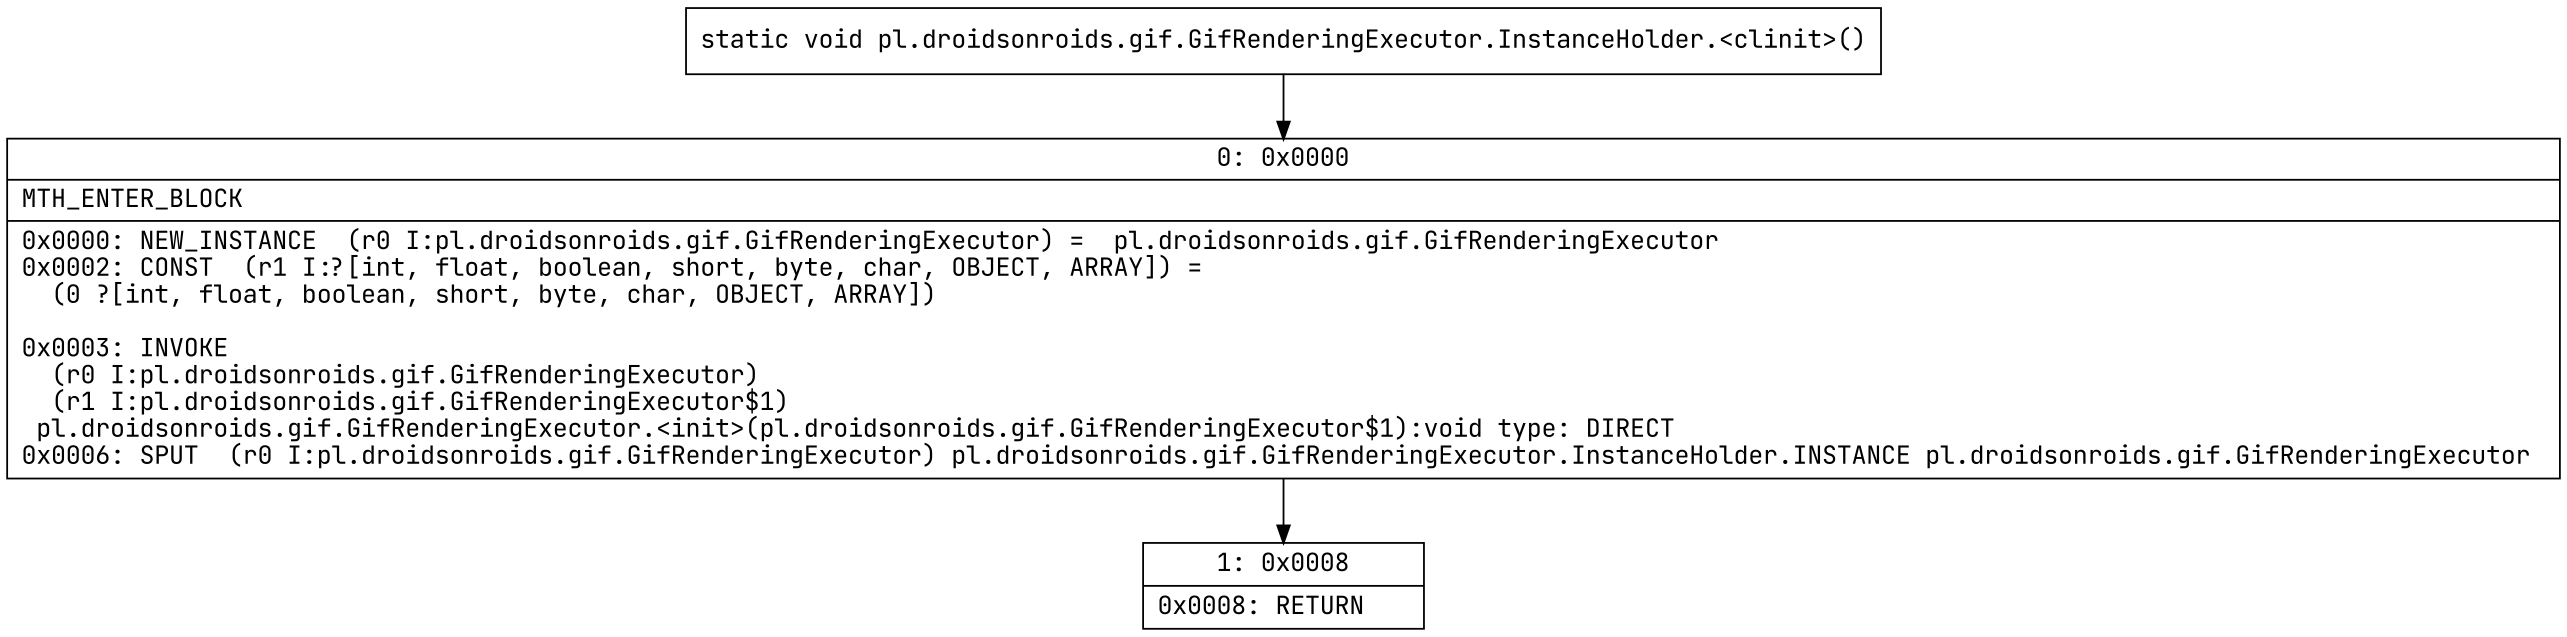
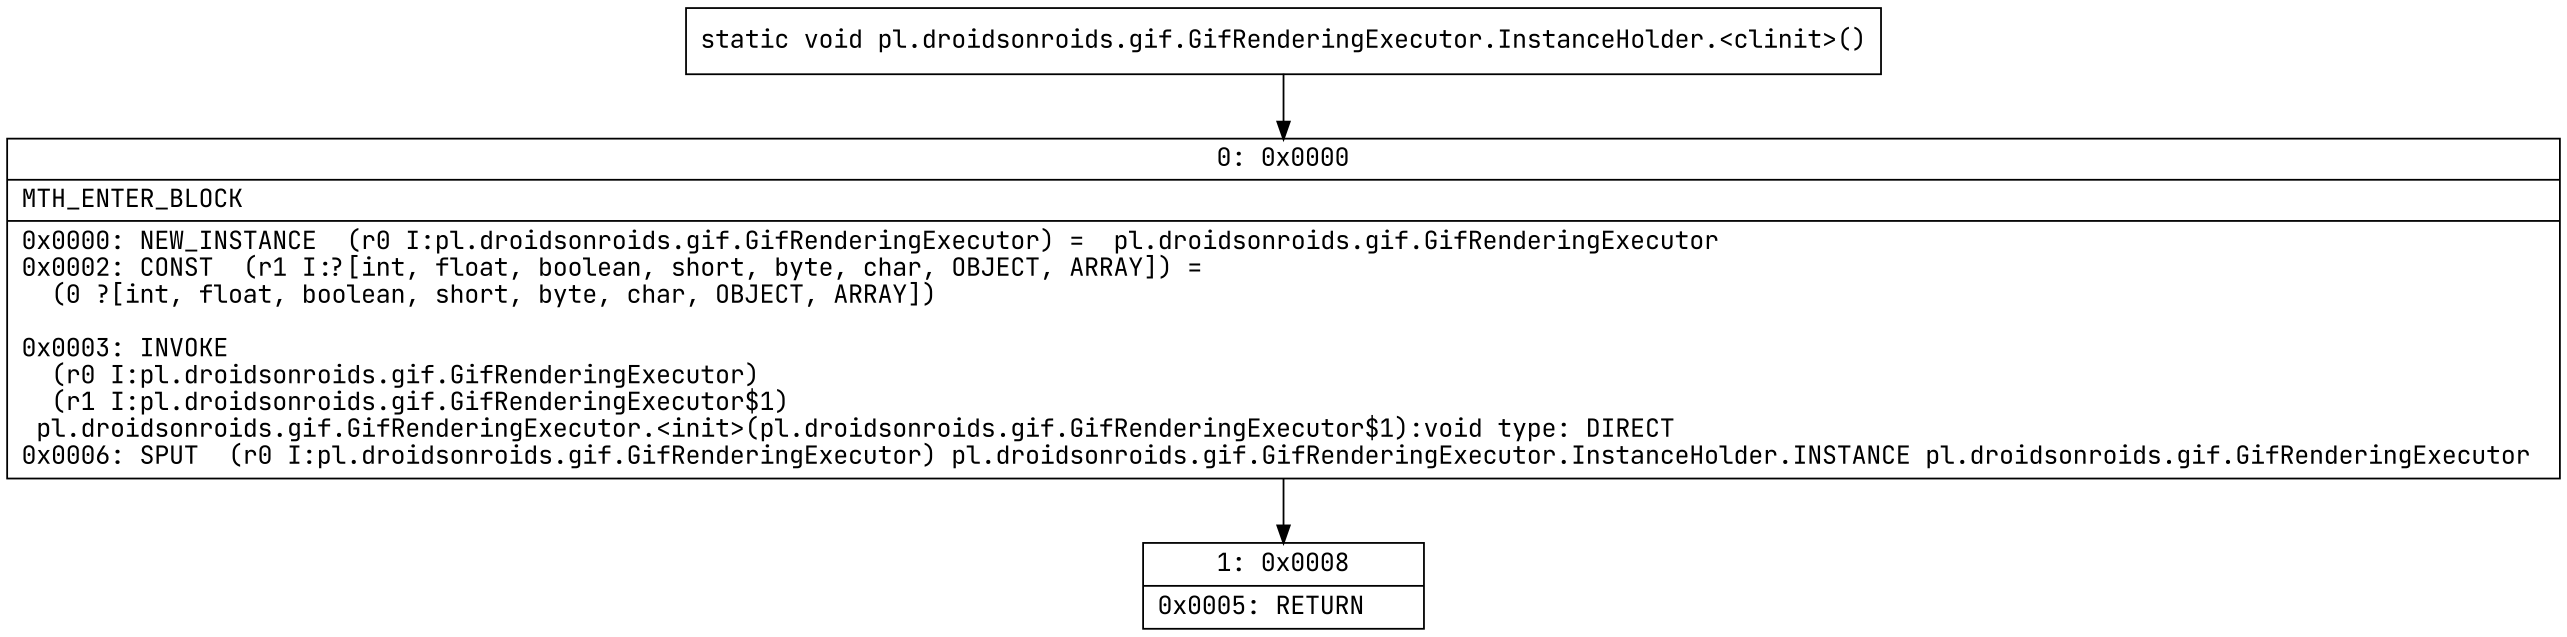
(1284, 606) -> (1284, 606)
